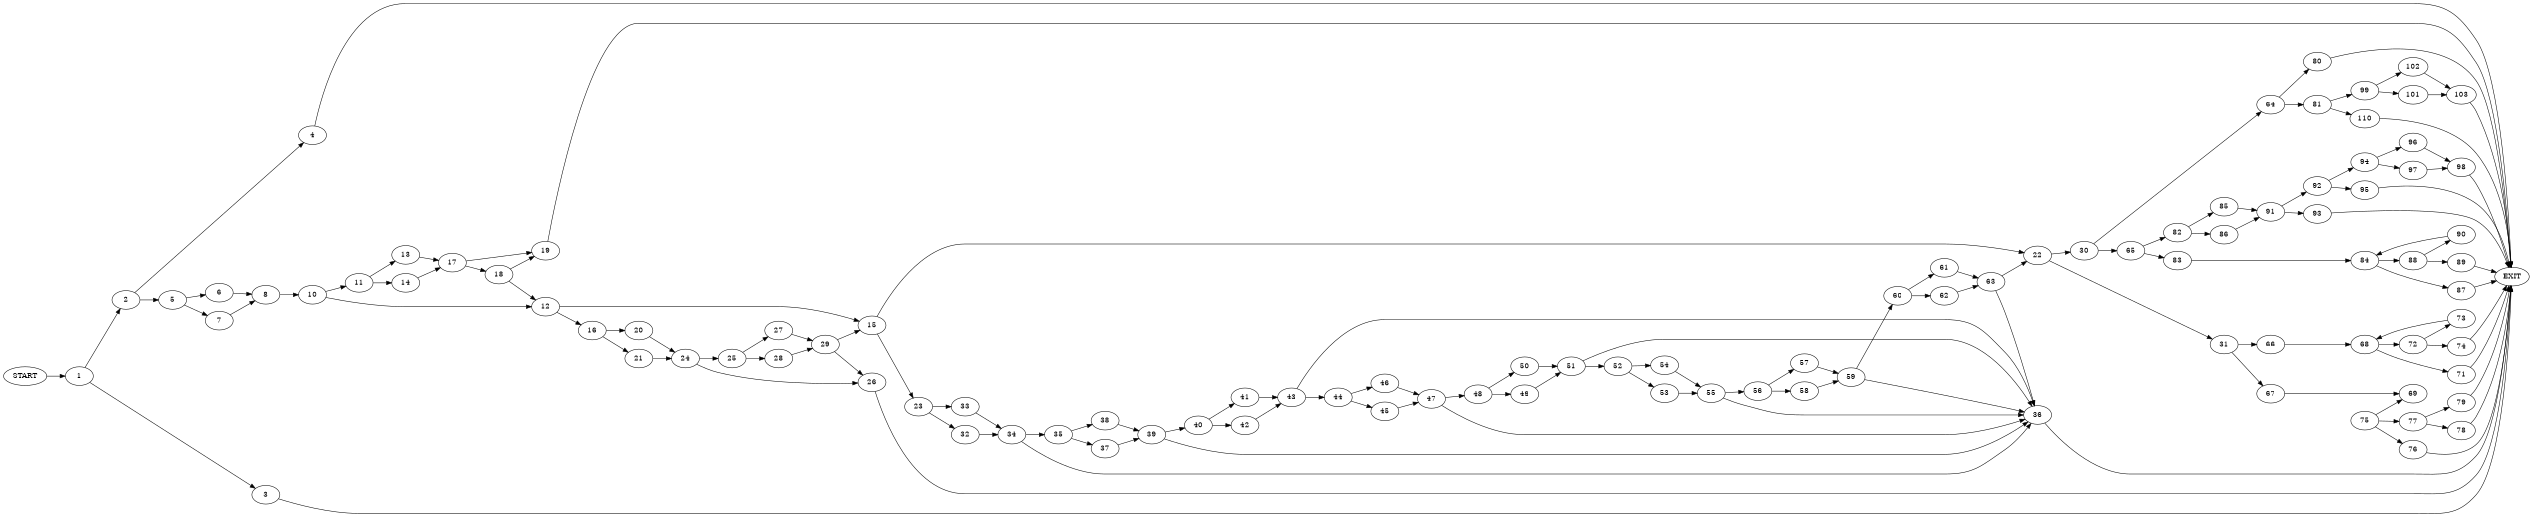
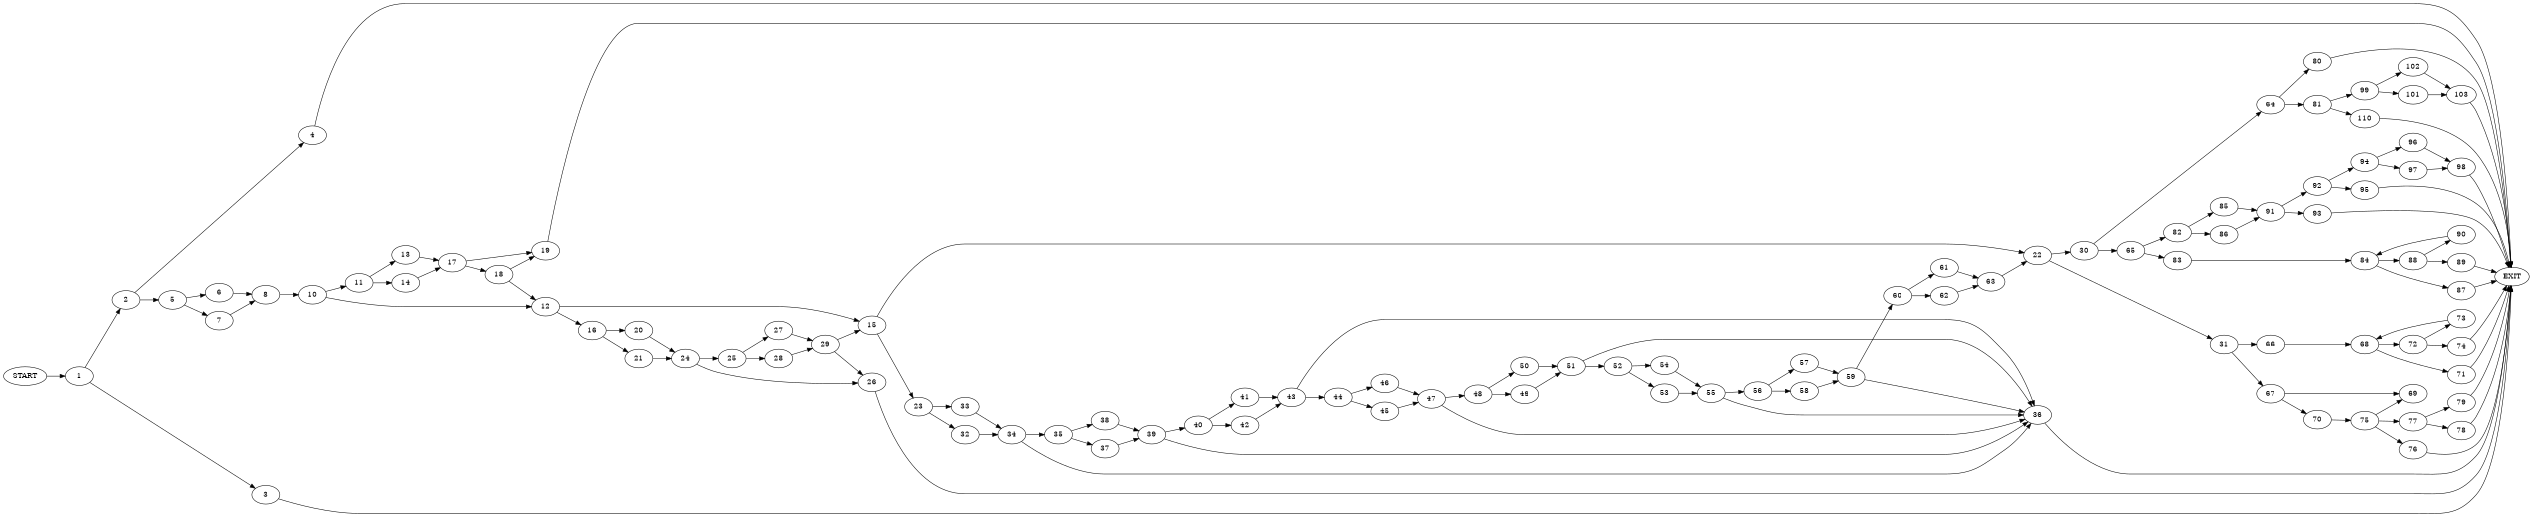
(2016, 345) -> none
none -> (2317, 420)
